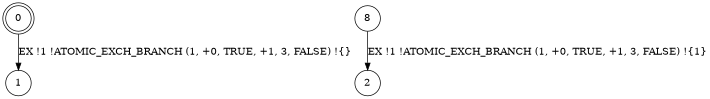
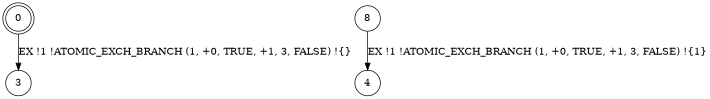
(18, 83) -> (18, 83)
(368, 83) -> (368, 83)
